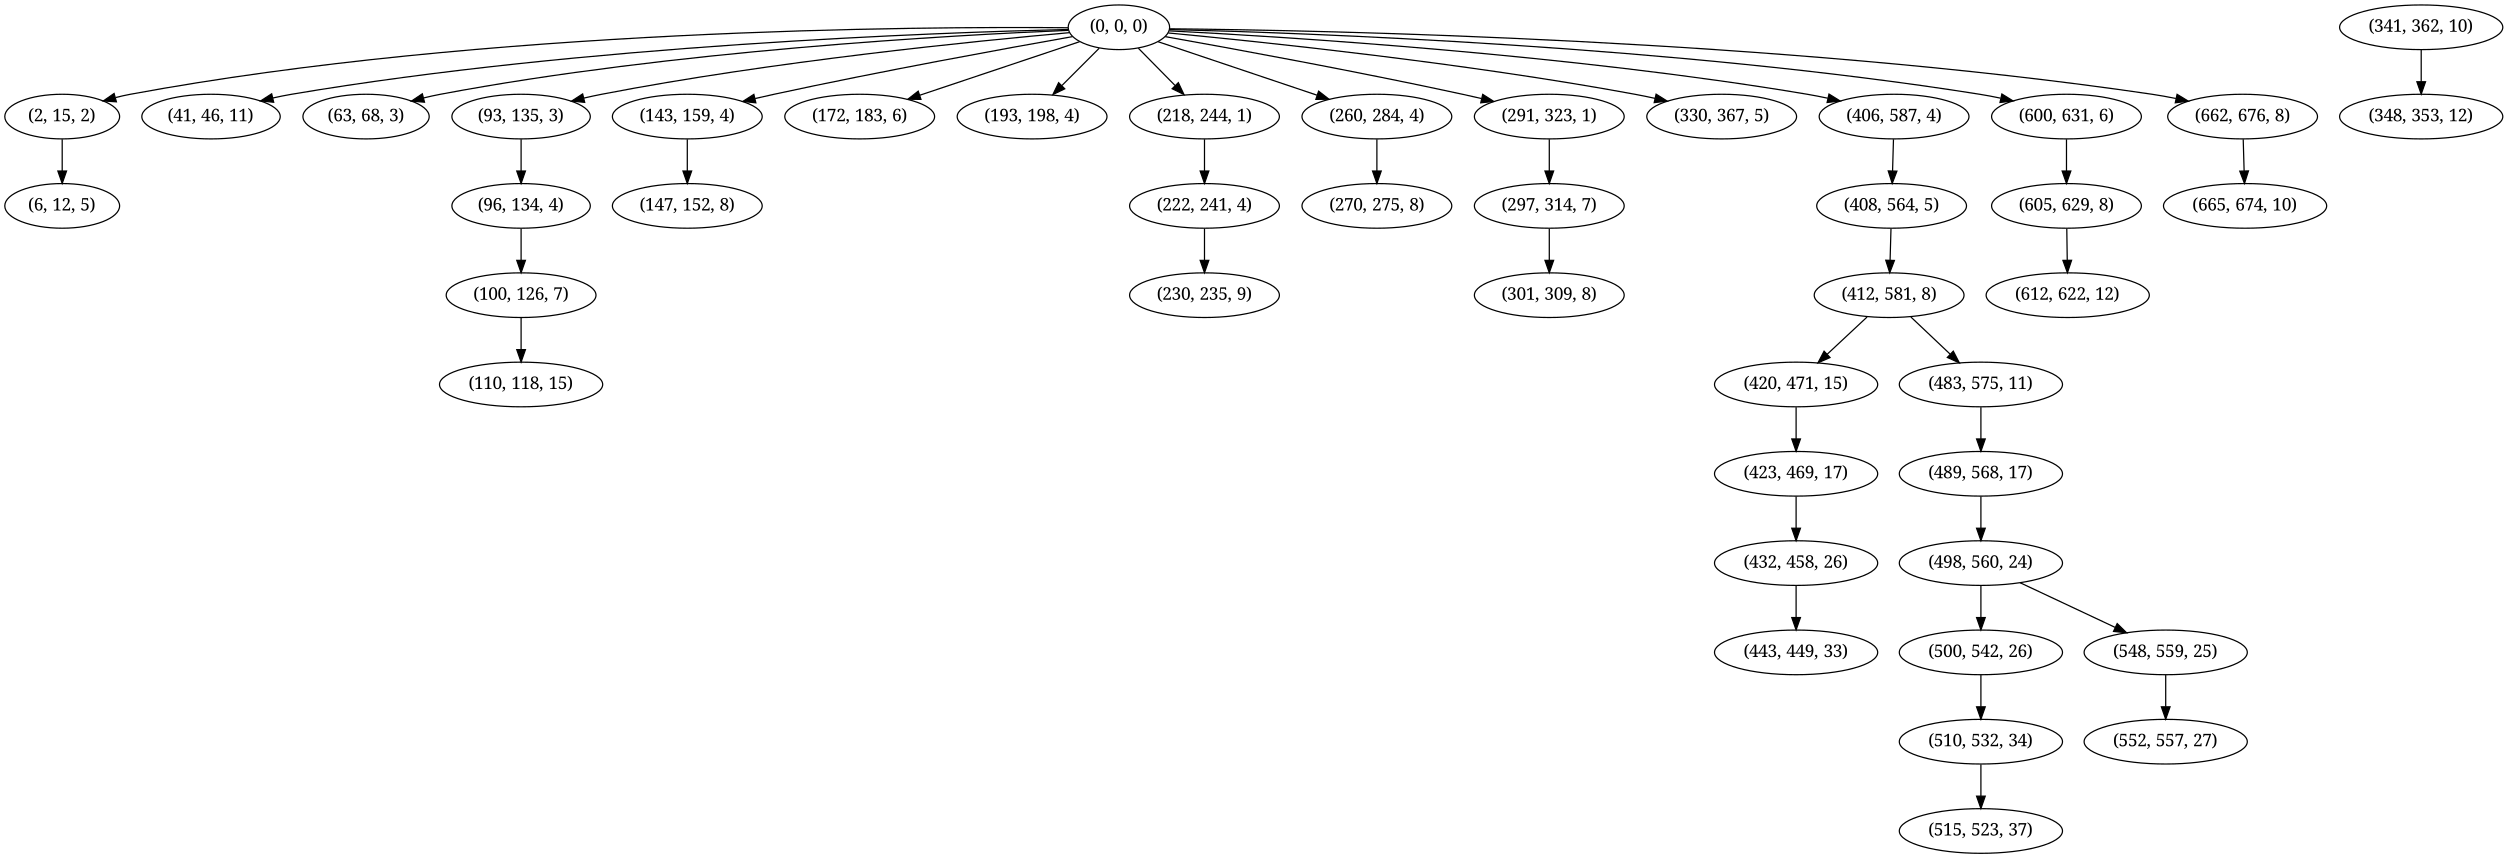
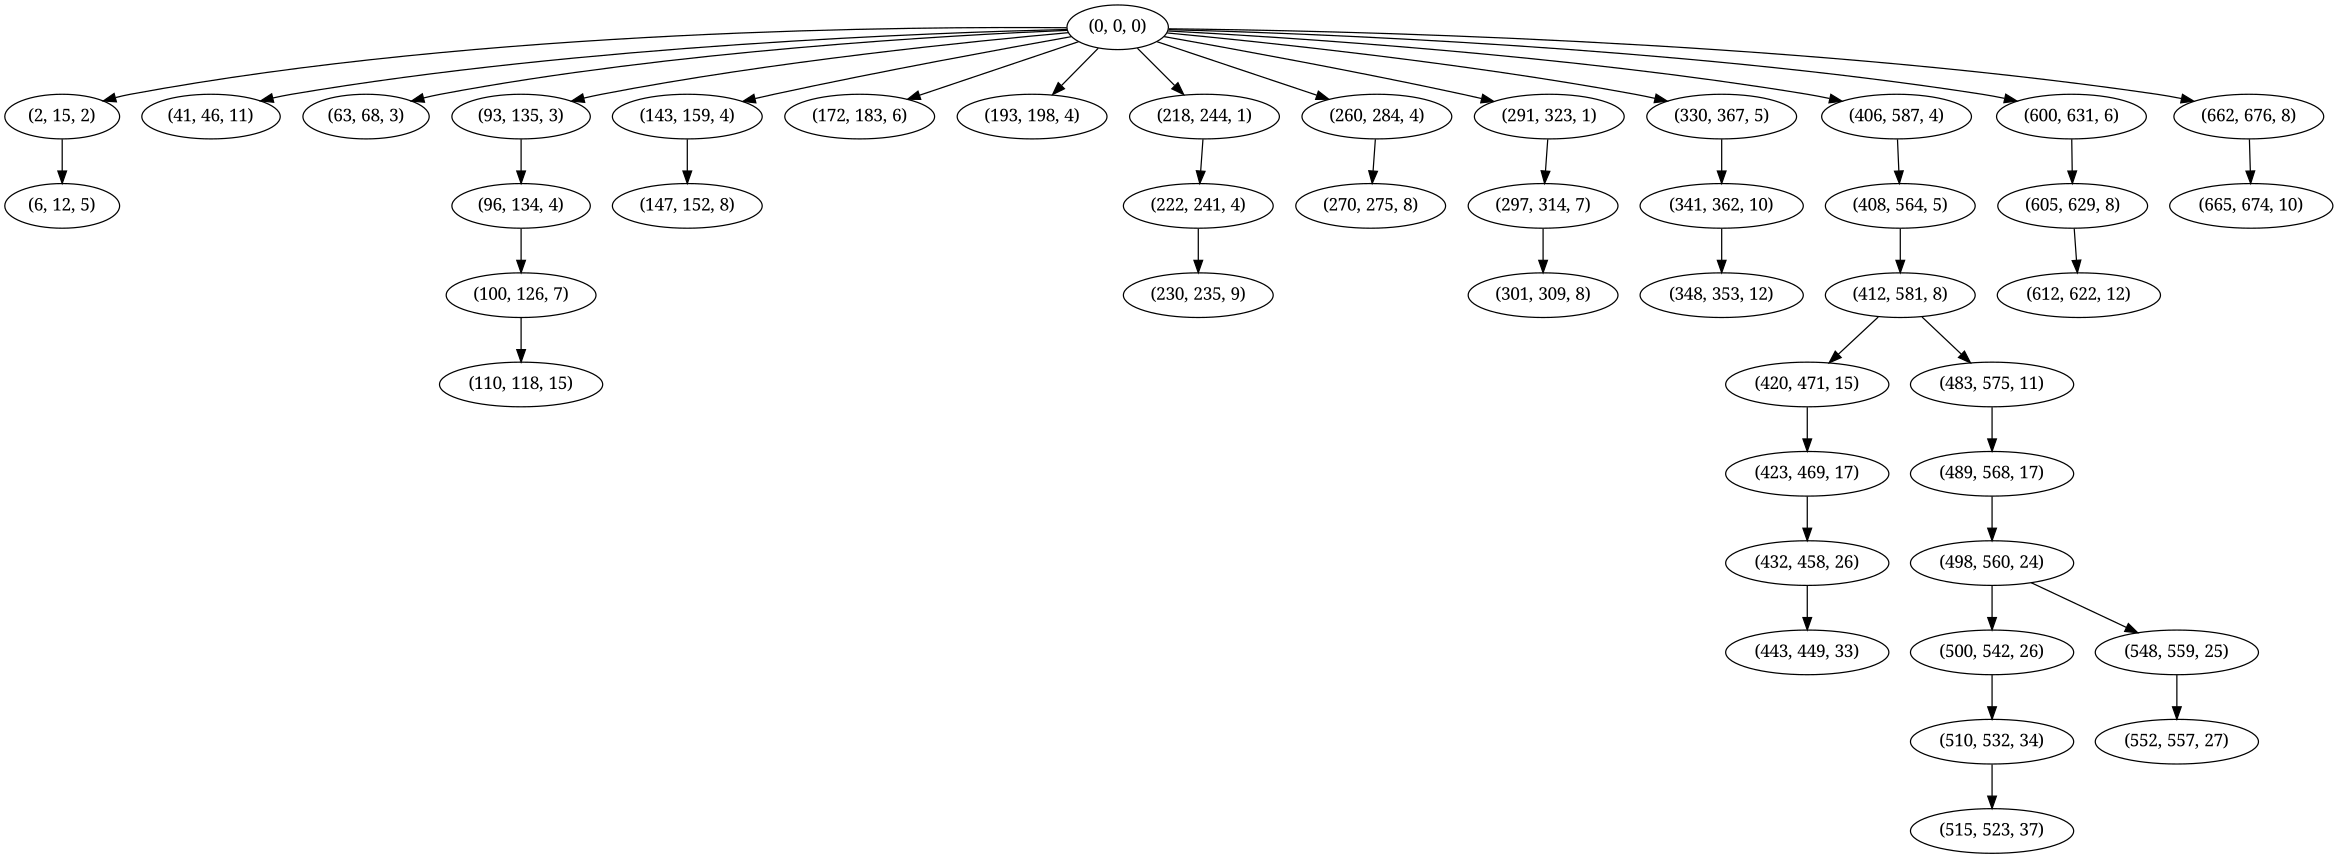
none -> (1722, 155)
